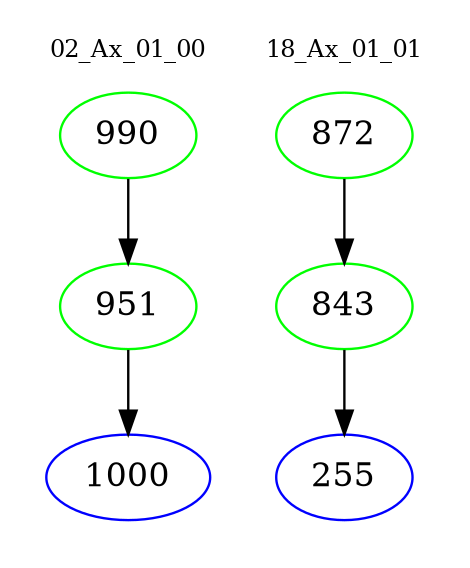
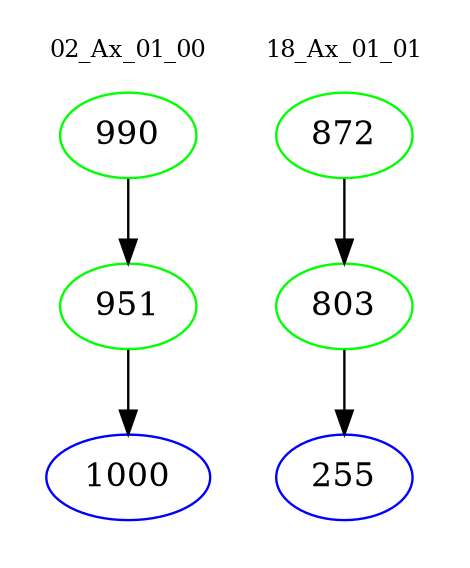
(344, 306) -> (344, 306)
